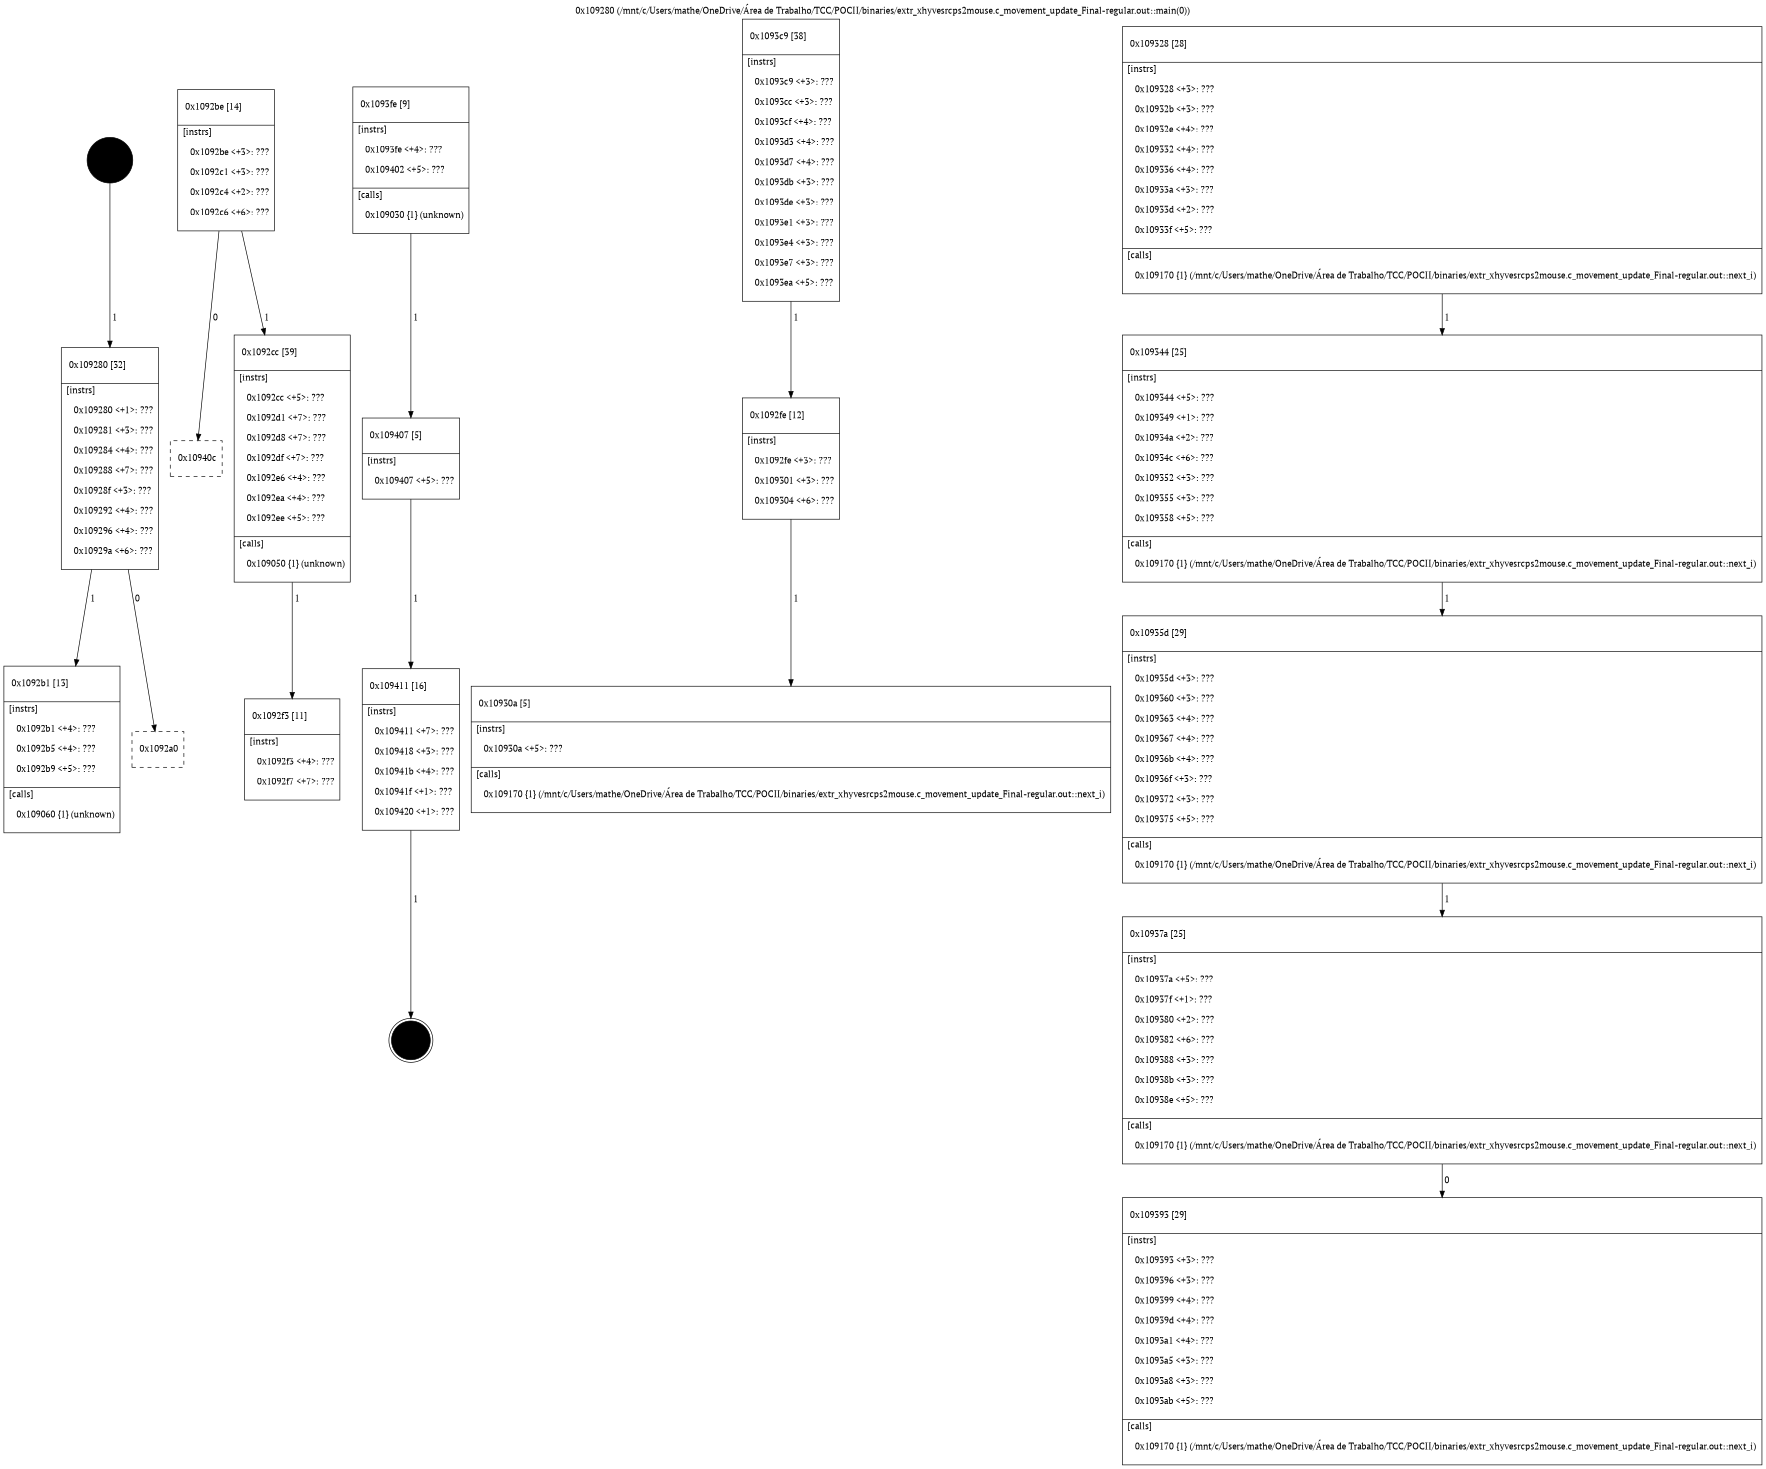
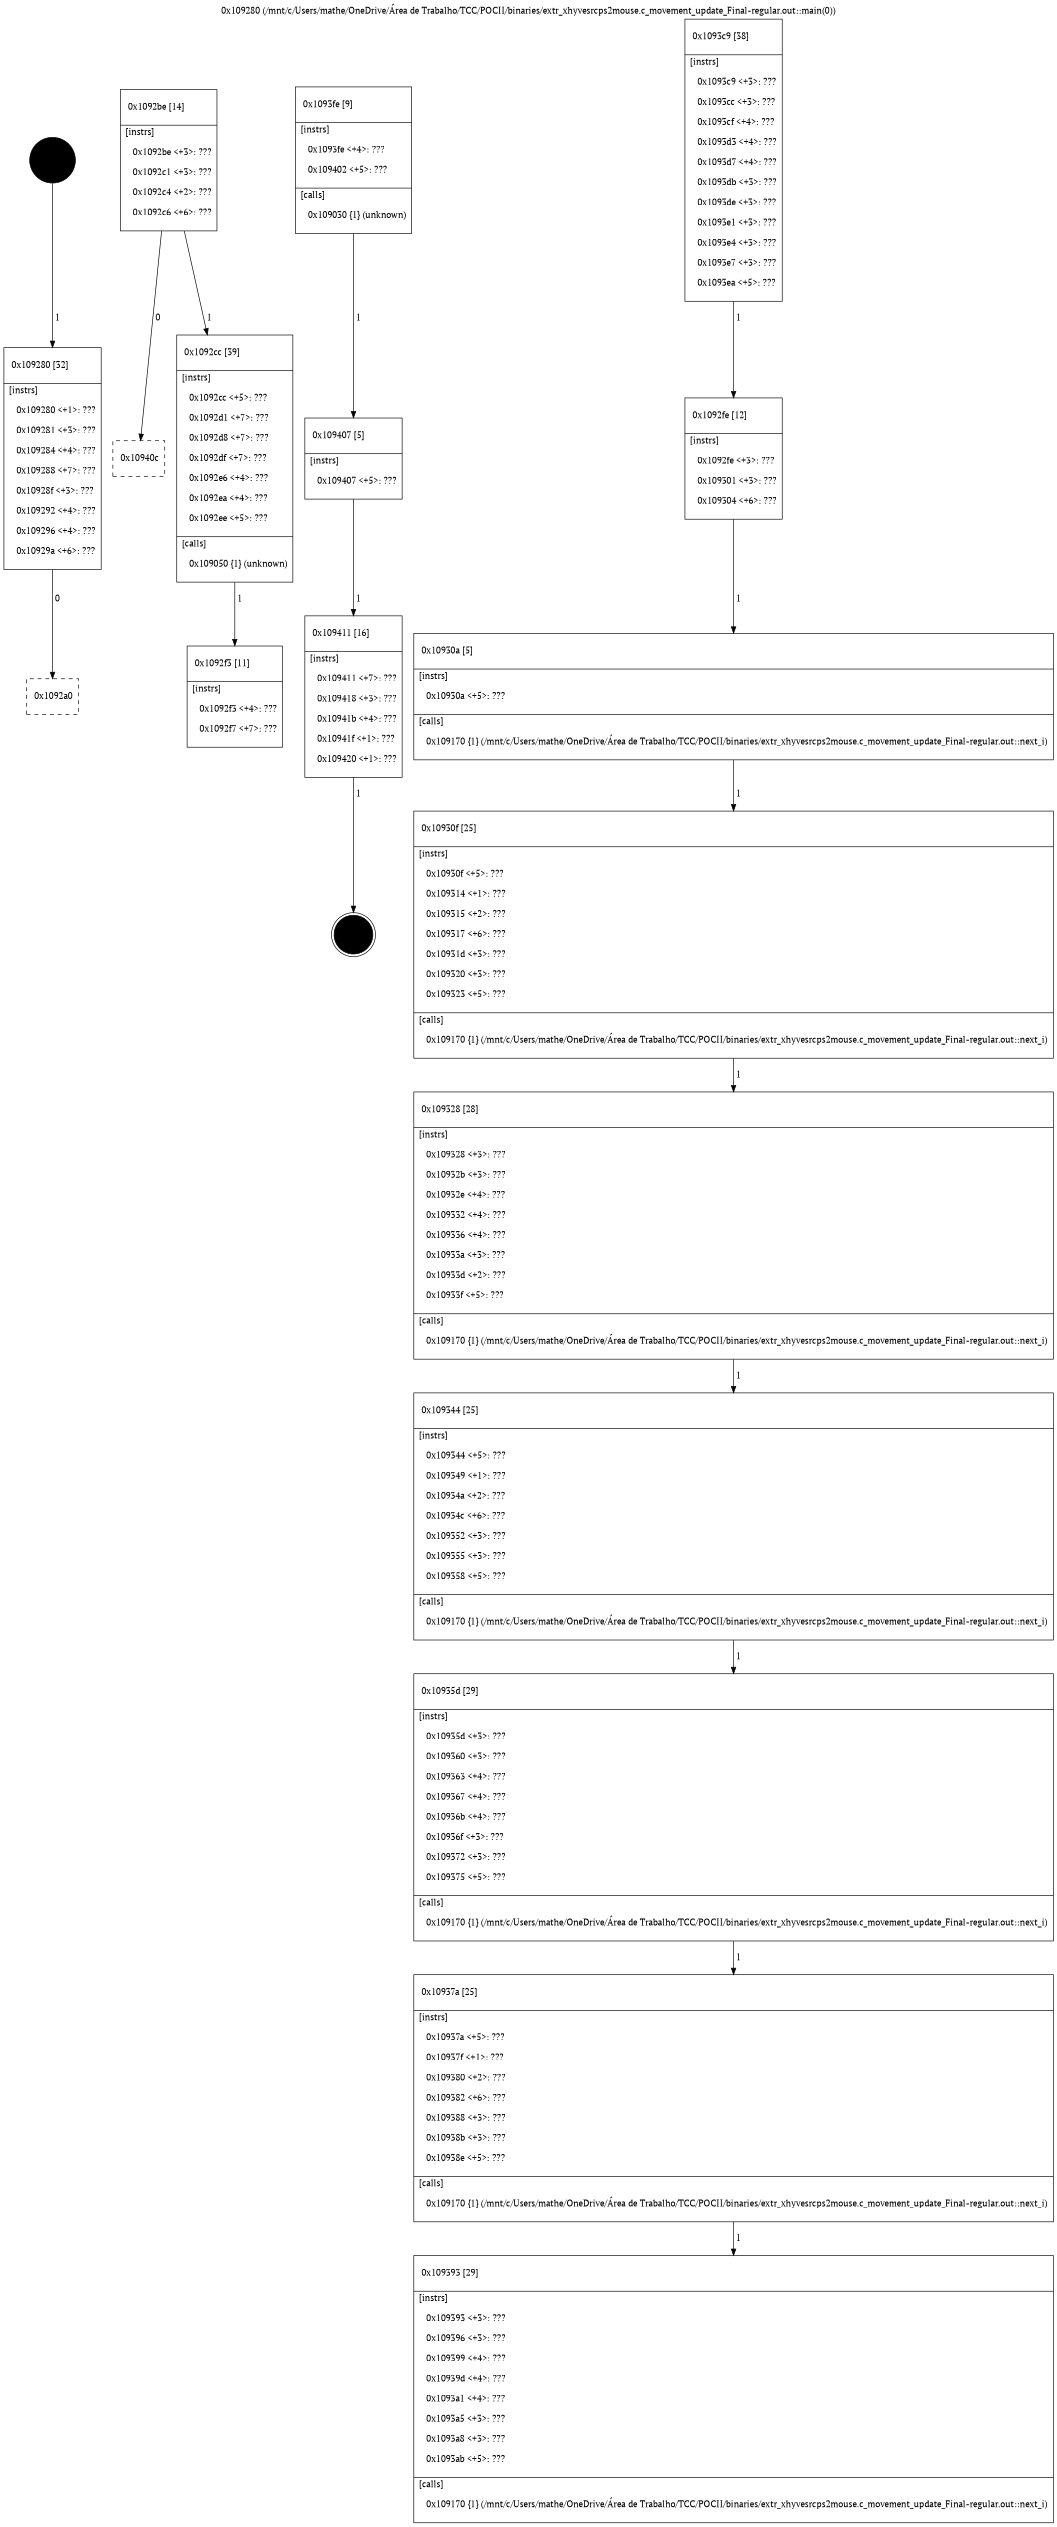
(62, 749) -> none
none -> (734, 935)
(1446, 1181) -> (737, 2239)
